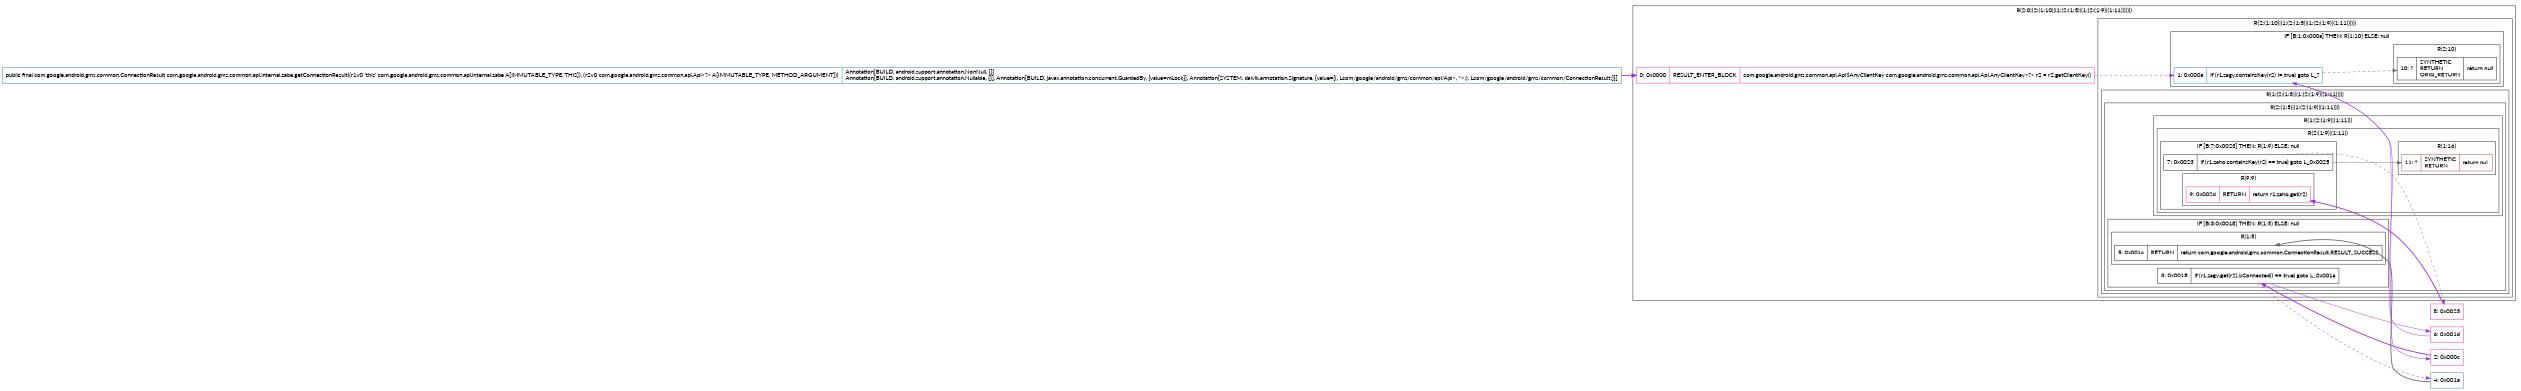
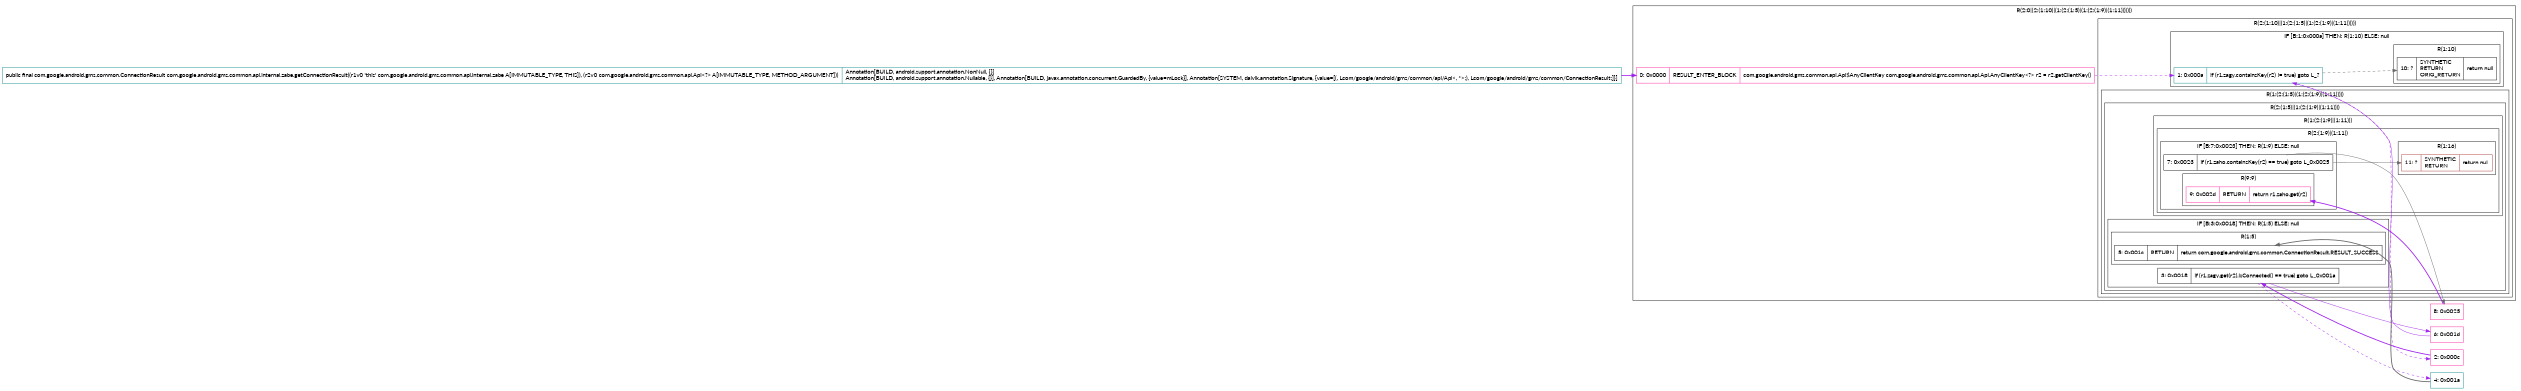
(2447, 49) -> (2447, 49)
(2400, 185) -> (2400, 185)
(2391, 204) -> (2391, 204)
